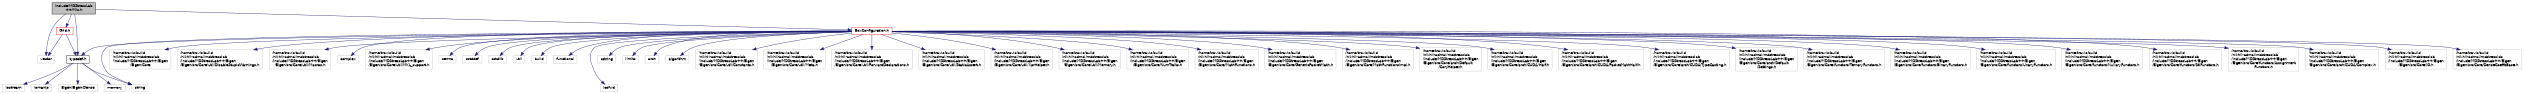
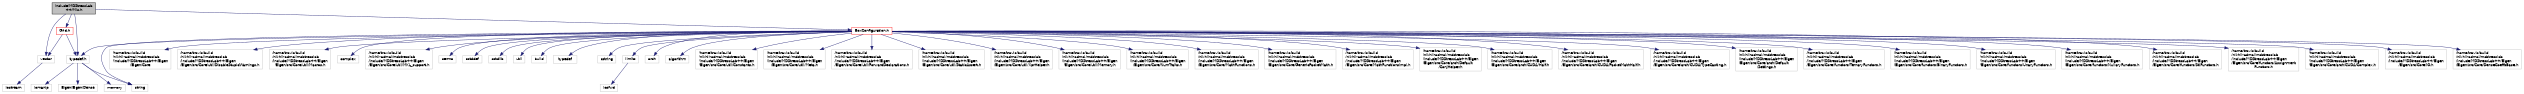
(659, 39) -> (621, 72)
(78, 59) -> (78, 59)
(565, 59) -> (565, 59)
(50, 74) -> (31, 72)
